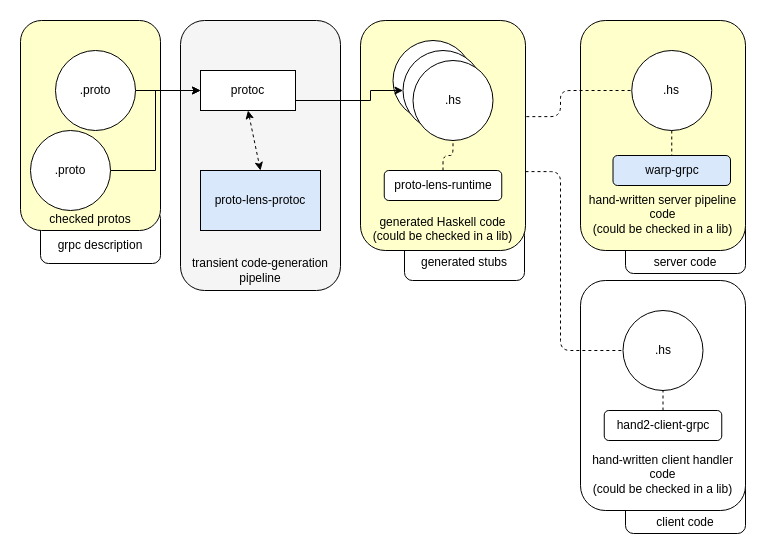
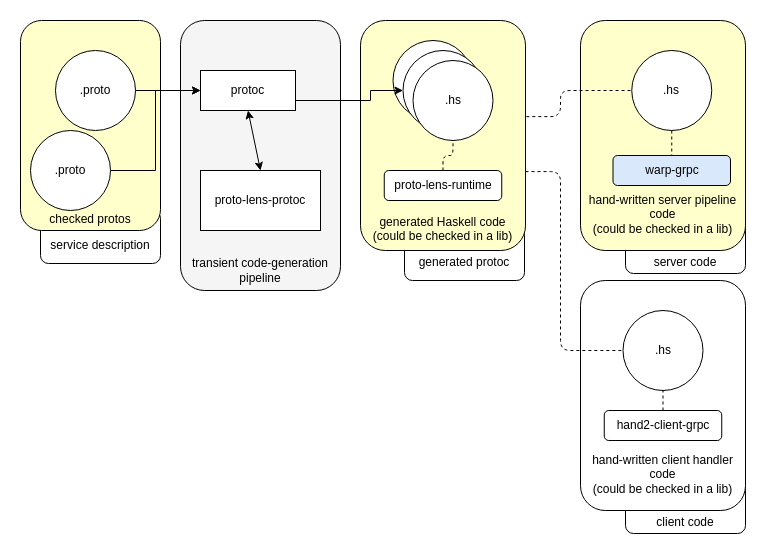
(254, 141) -> (254, 141)
(261, 201) -> (261, 201)
(101, 238) -> (101, 238)
(465, 255) -> (465, 255)
